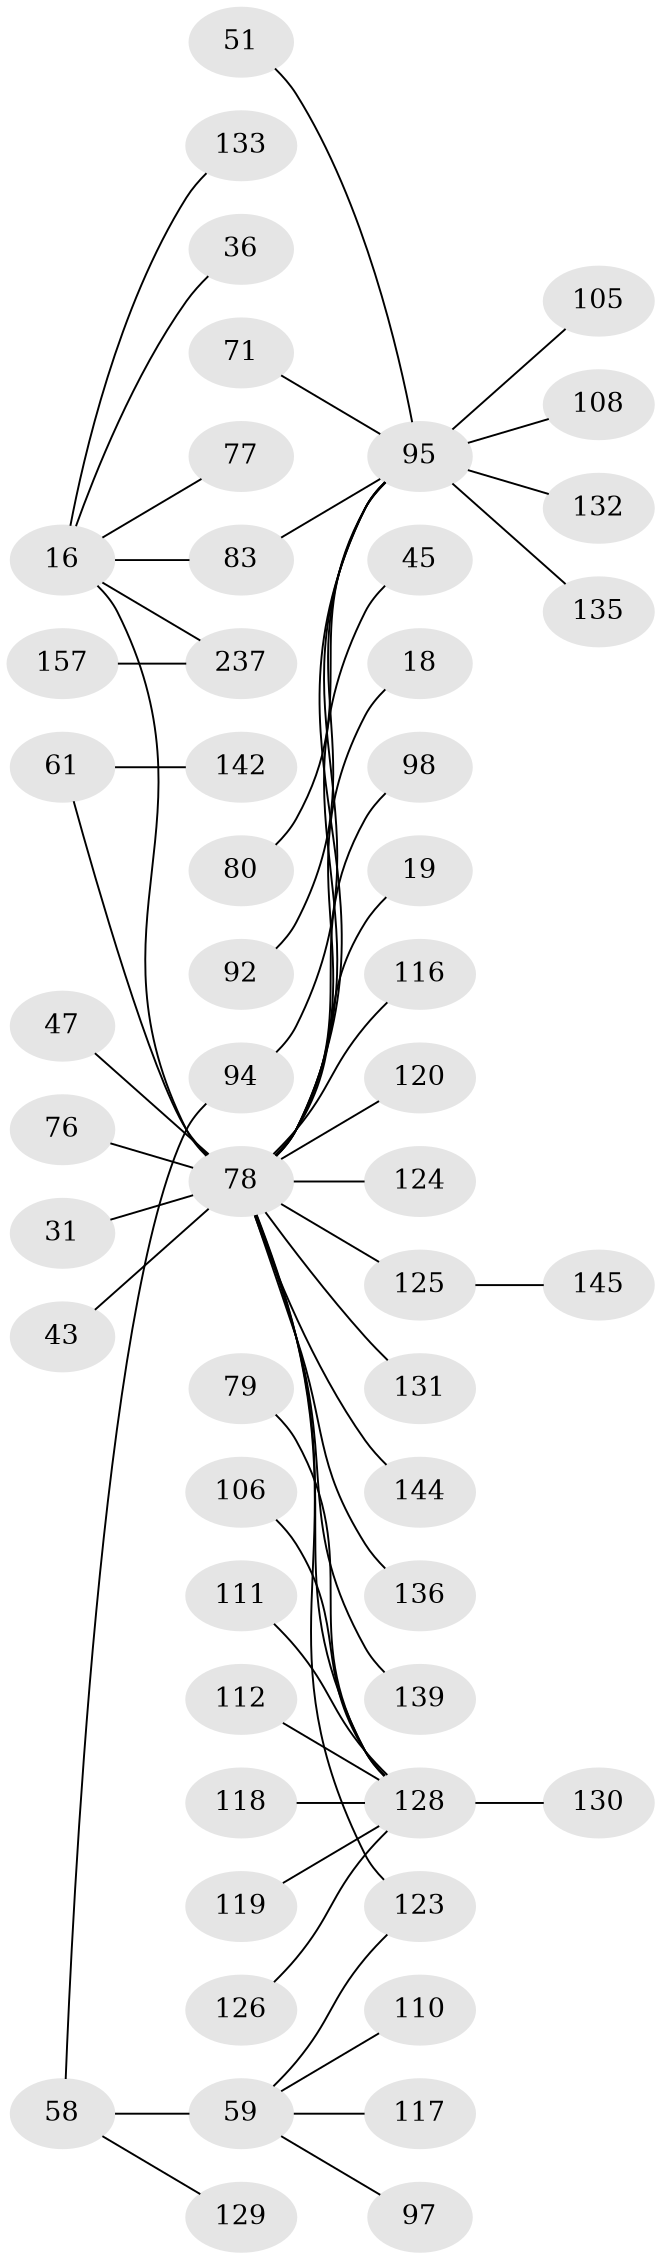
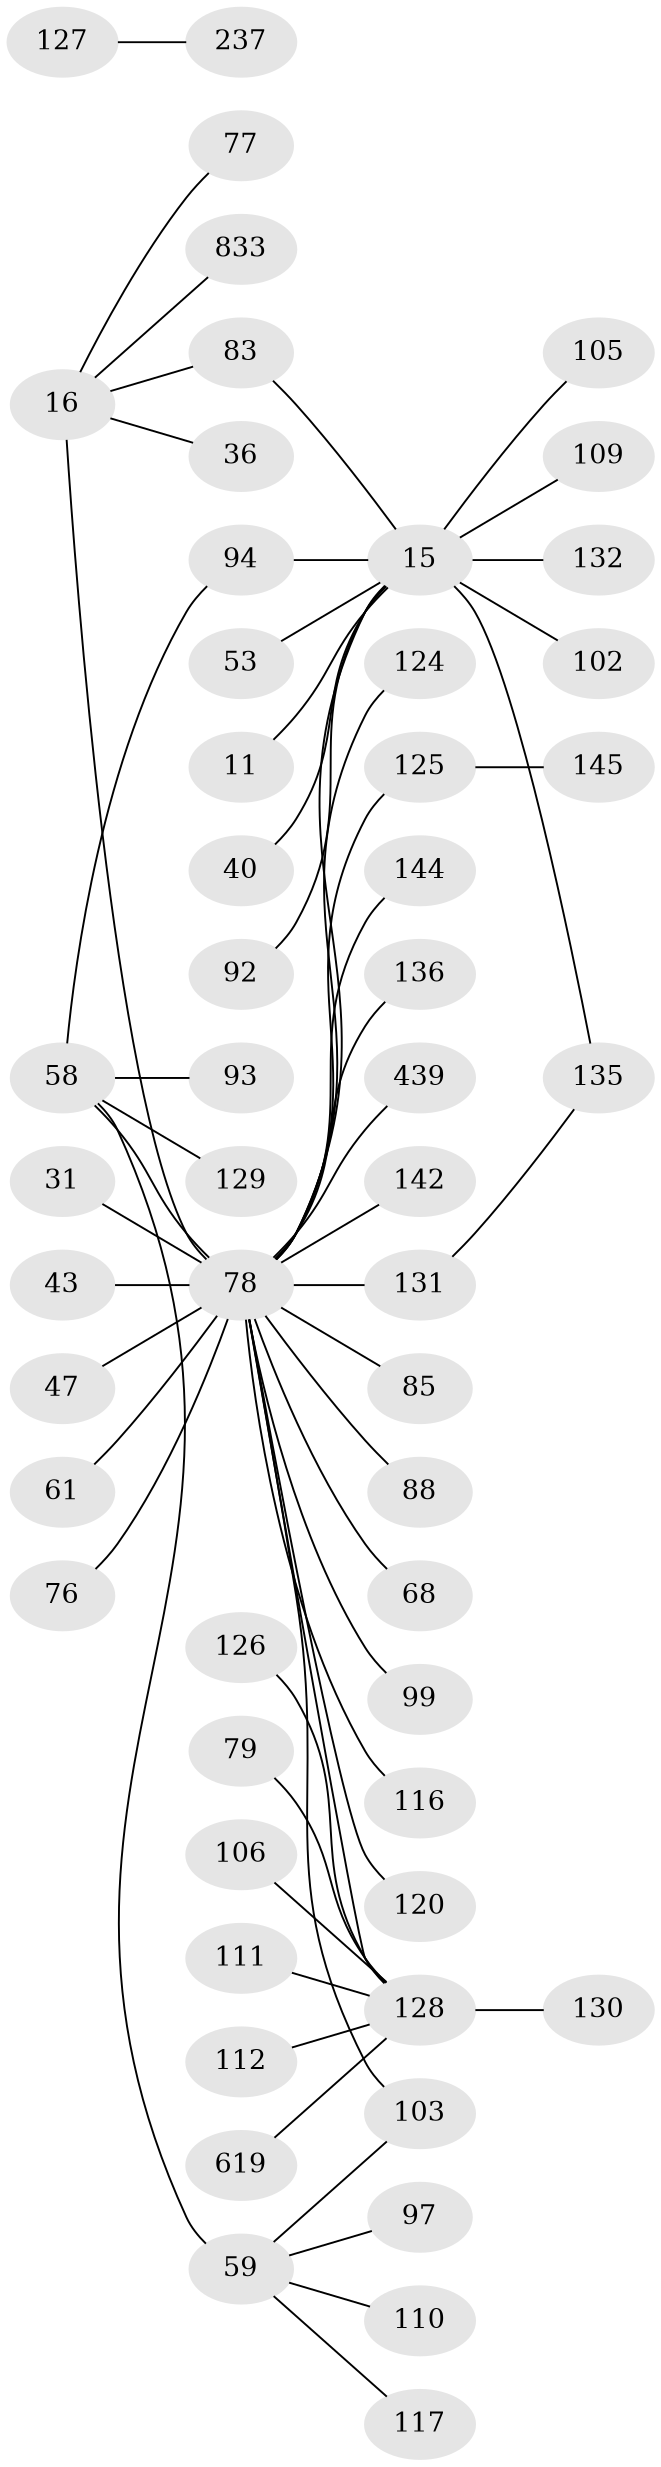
(241, 42) -> (241, 664)
(241, 146) -> (241, 249)
(241, 353) -> (241, 767)
(599, 405) -> (599, 456)
(420, 456) -> (420, 560)
(420, 560) -> (420, 1389)
(151, 612) -> none
(63, 664) -> (63, 42)
(420, 664) -> (420, 1492)
none -> (599, 664)
(145, 767) -> (330, 1234)
(420, 767) -> (420, 1596)
(241, 871) -> (241, 871)
(420, 871) -> (420, 1699)
none -> (241, 1078)
none -> (152, 1182)
none -> (516, 1185)
(420, 1699) -> (420, 1078)
(241, 1803) -> none
(241, 1907) -> (241, 2165)
(420, 1907) -> (420, 2114)
